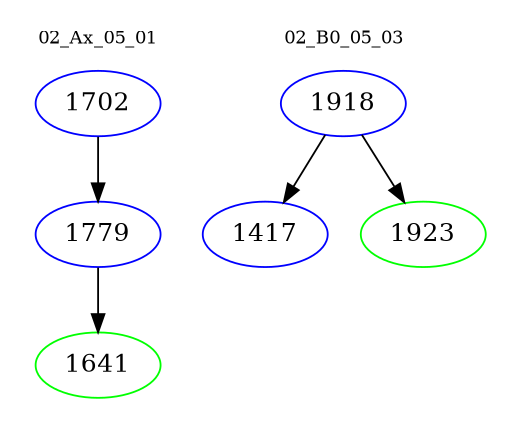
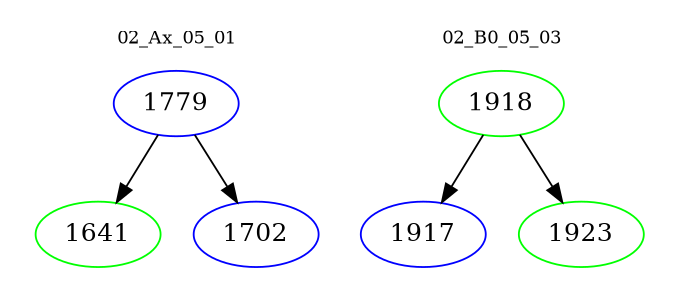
(343, 104) -> (501, 104)
(98, 160) -> (211, 161)
(265, 234) -> (423, 234)
